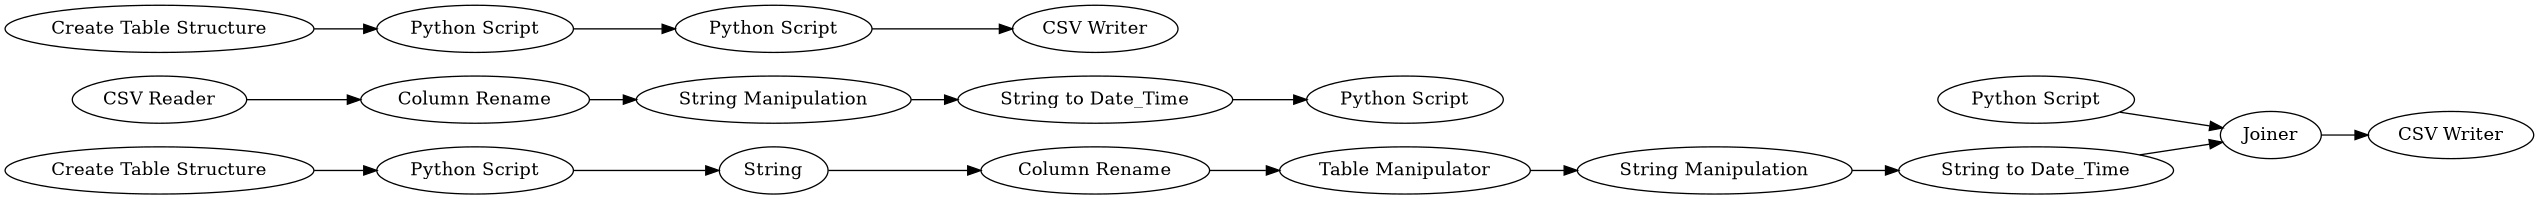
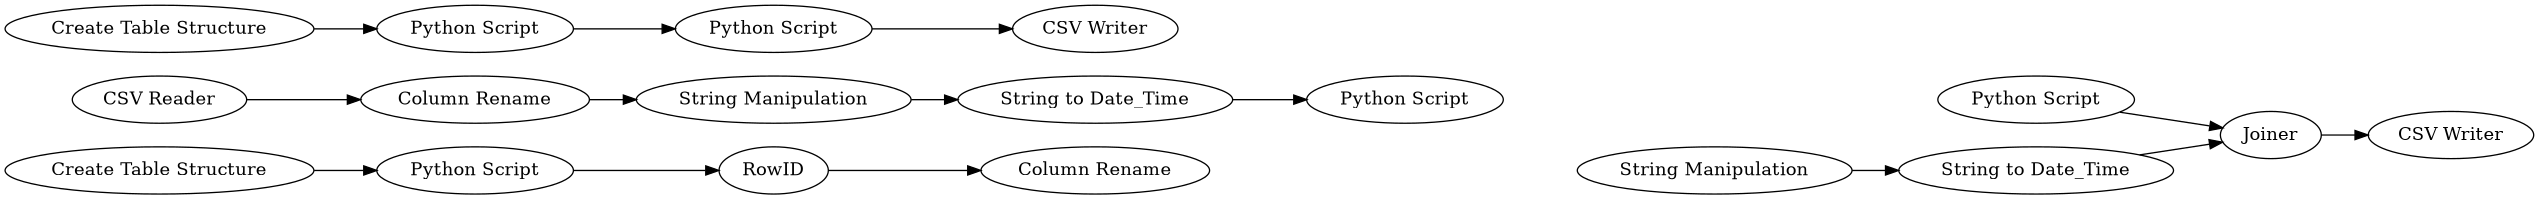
(774, 170) -> (774, 170)
(1405, 170) -> none
